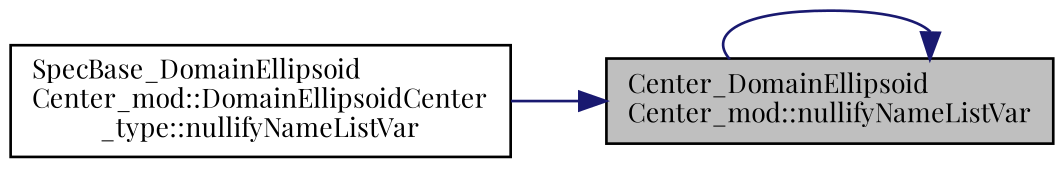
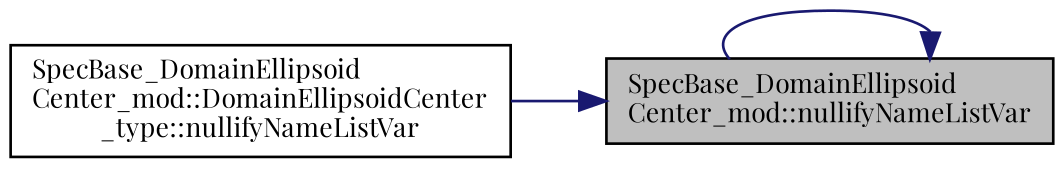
(830, 101) -> (830, 101)
